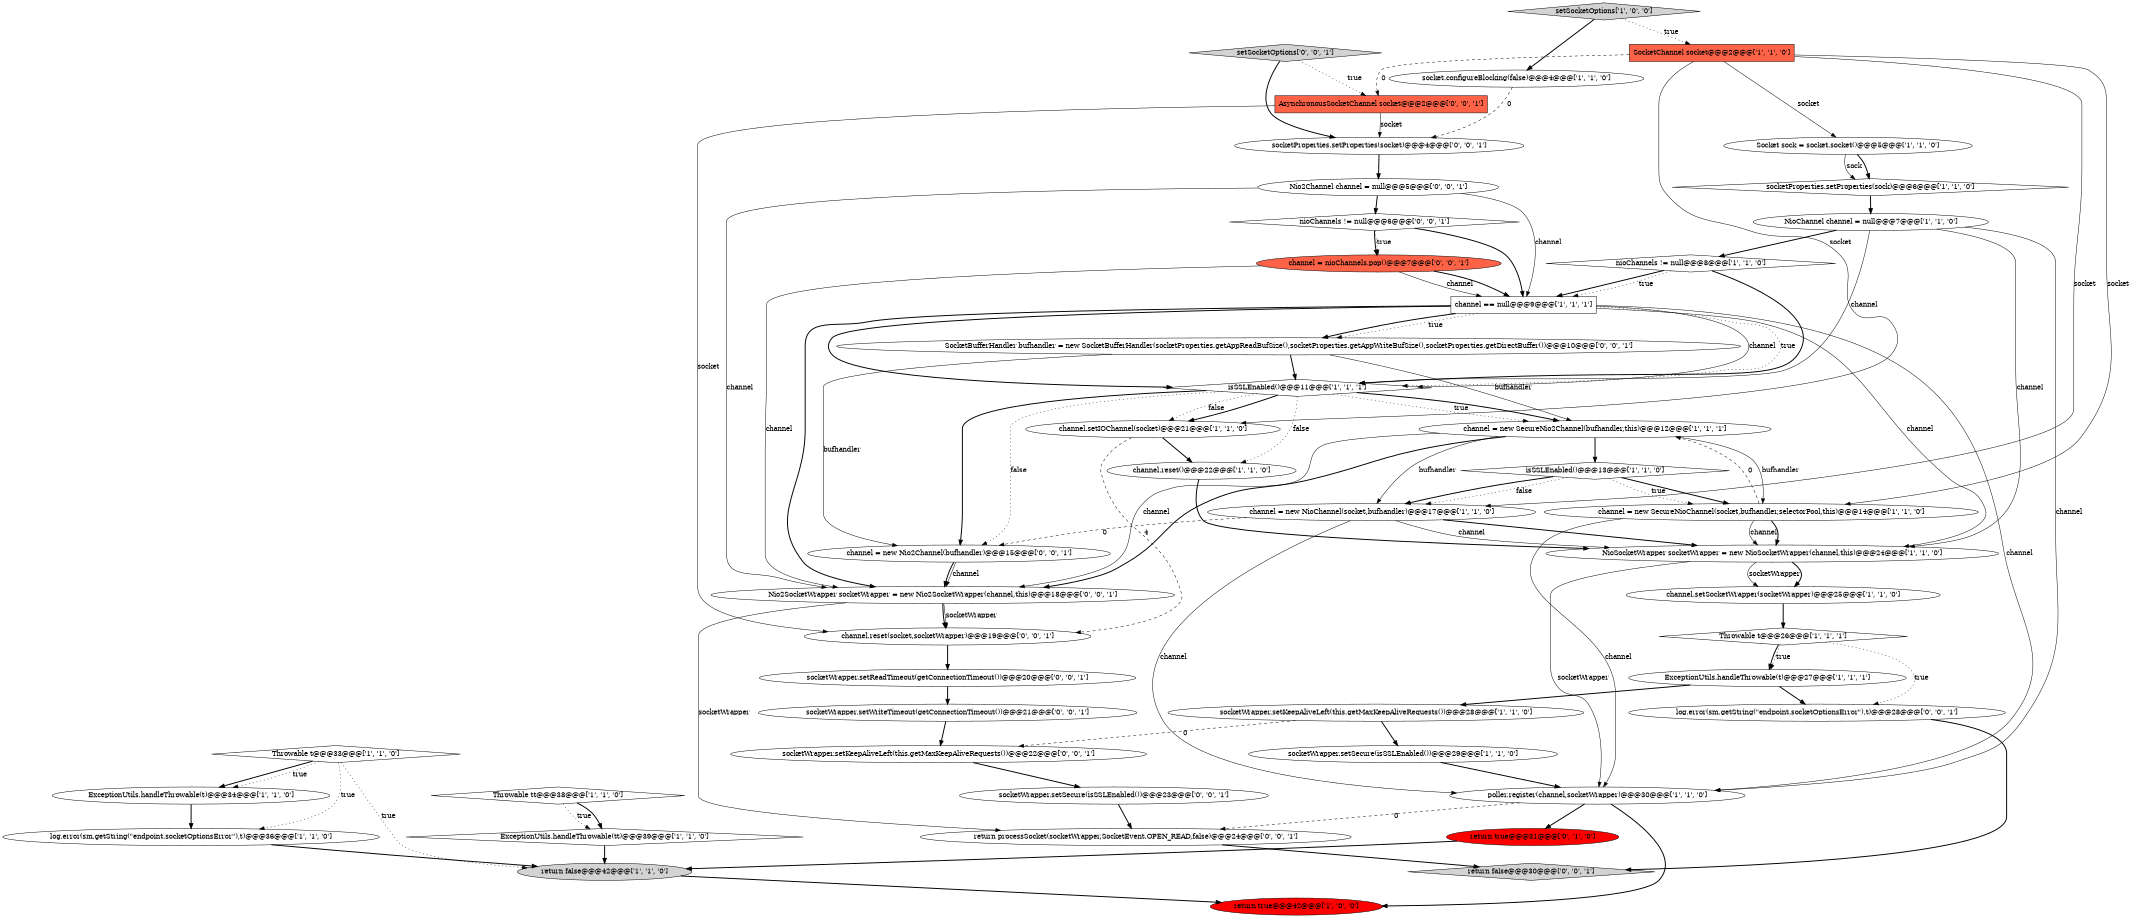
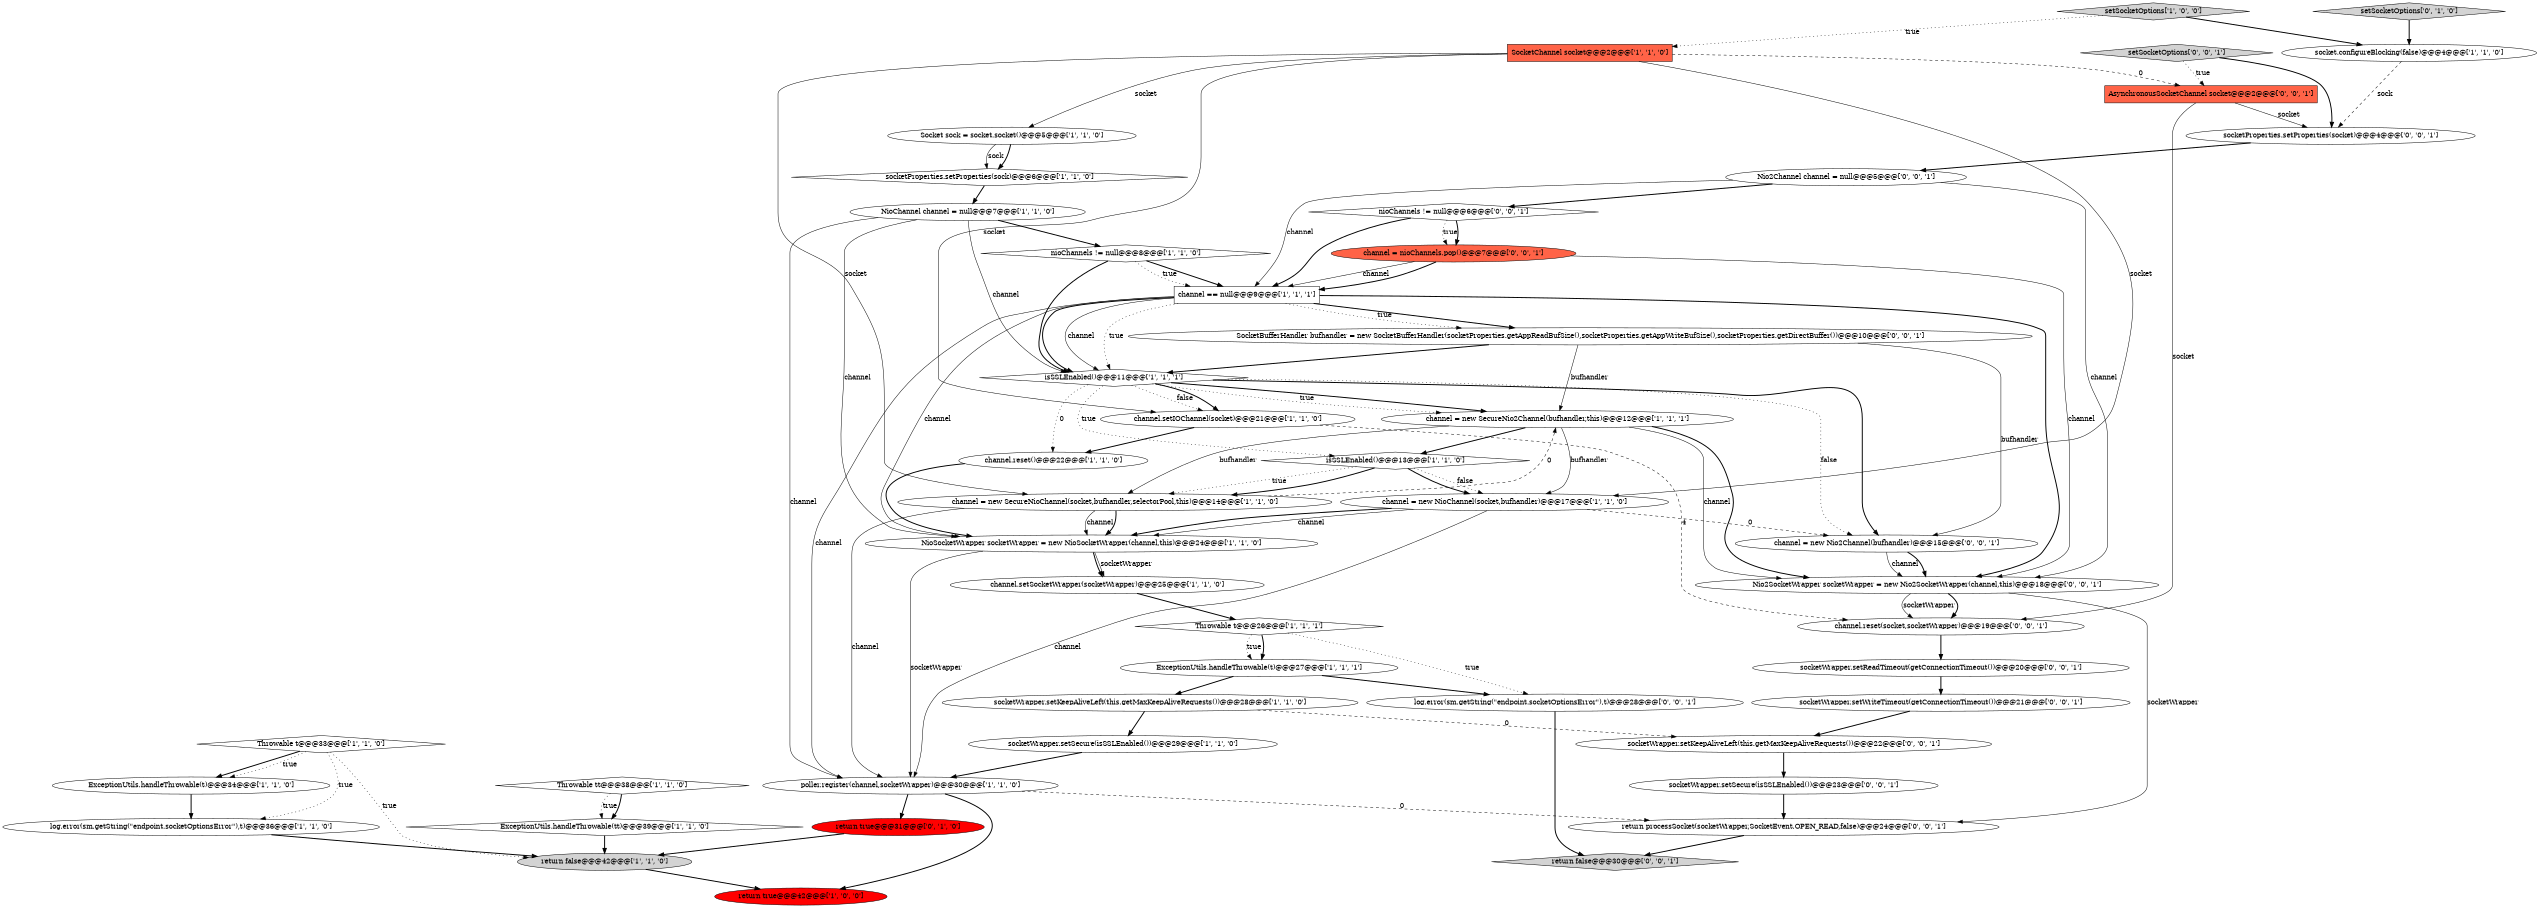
none -> (2409, 11)
(1509, 104) -> (2385, 94)
(1301, 429) -> (1062, 419)
none -> (1179, 443)
